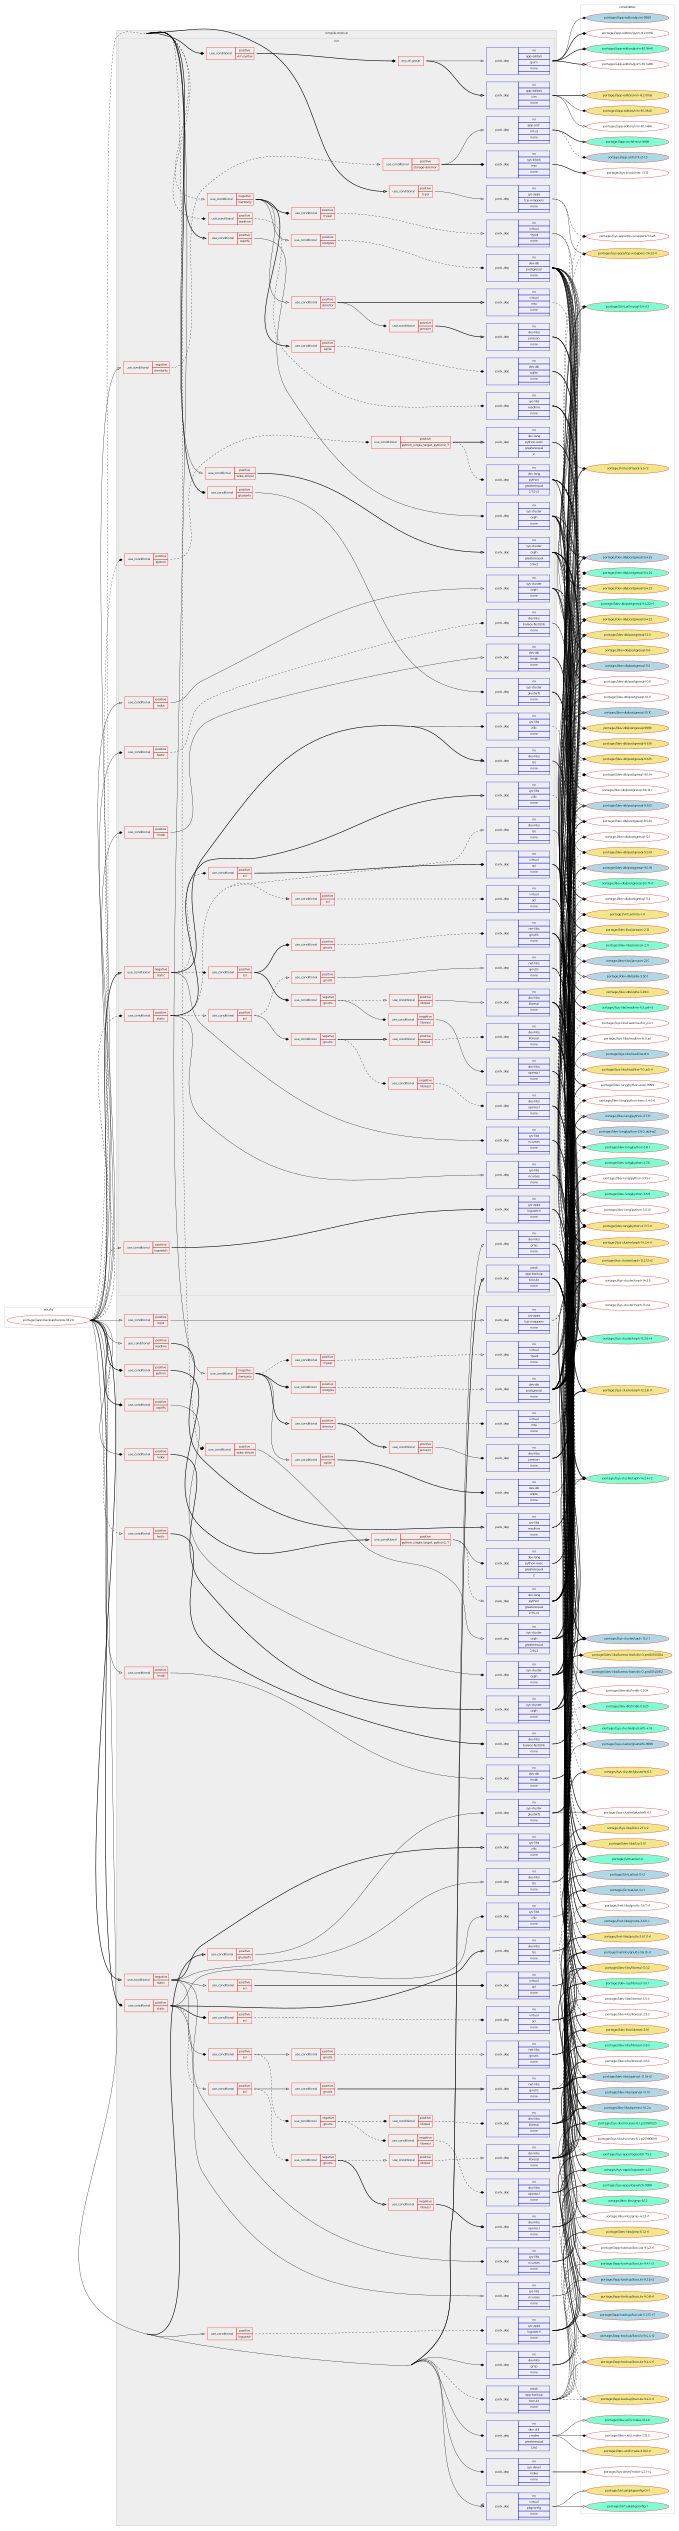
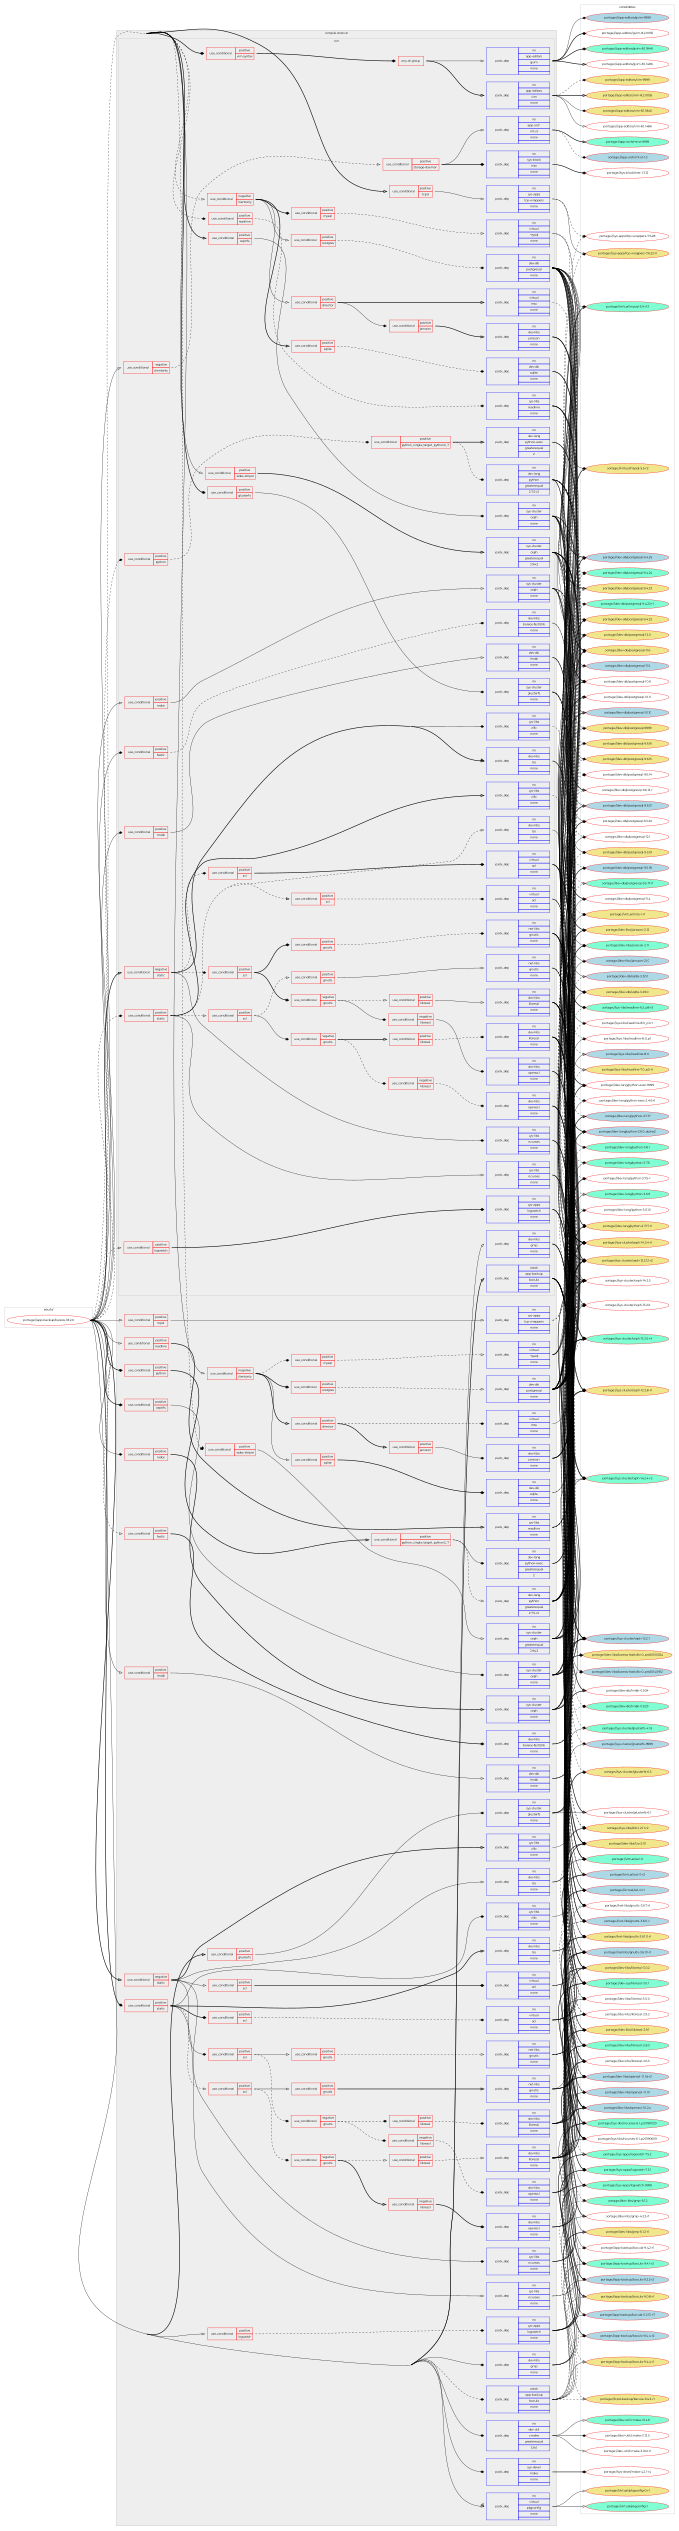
none -> (628, 80)
(628, 2170) -> (628, 2170)
(628, 2399) -> (628, 2399)
(628, 2451) -> (628, 2451)
